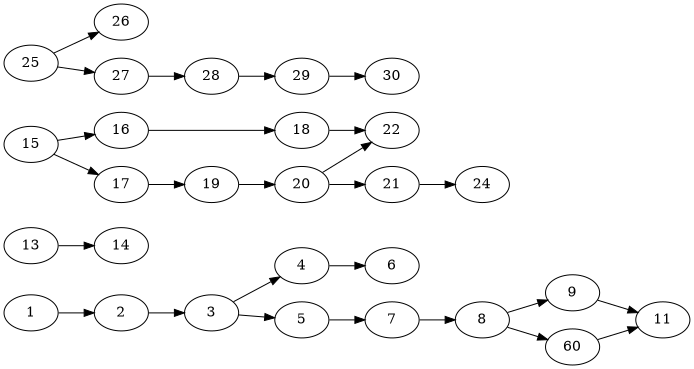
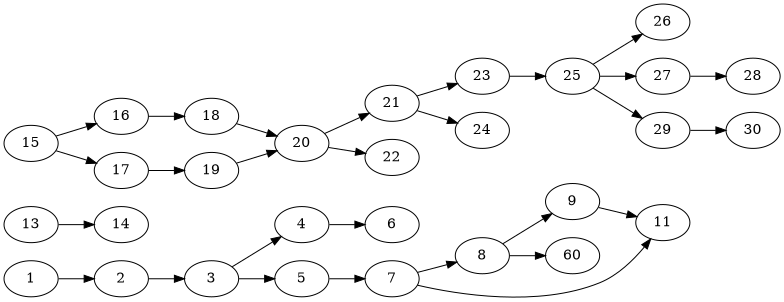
(252, 76) -> (613, 101)
none -> (482, 76)
(342, 130) -> (252, 128)
(613, 335) -> (538, 296)
